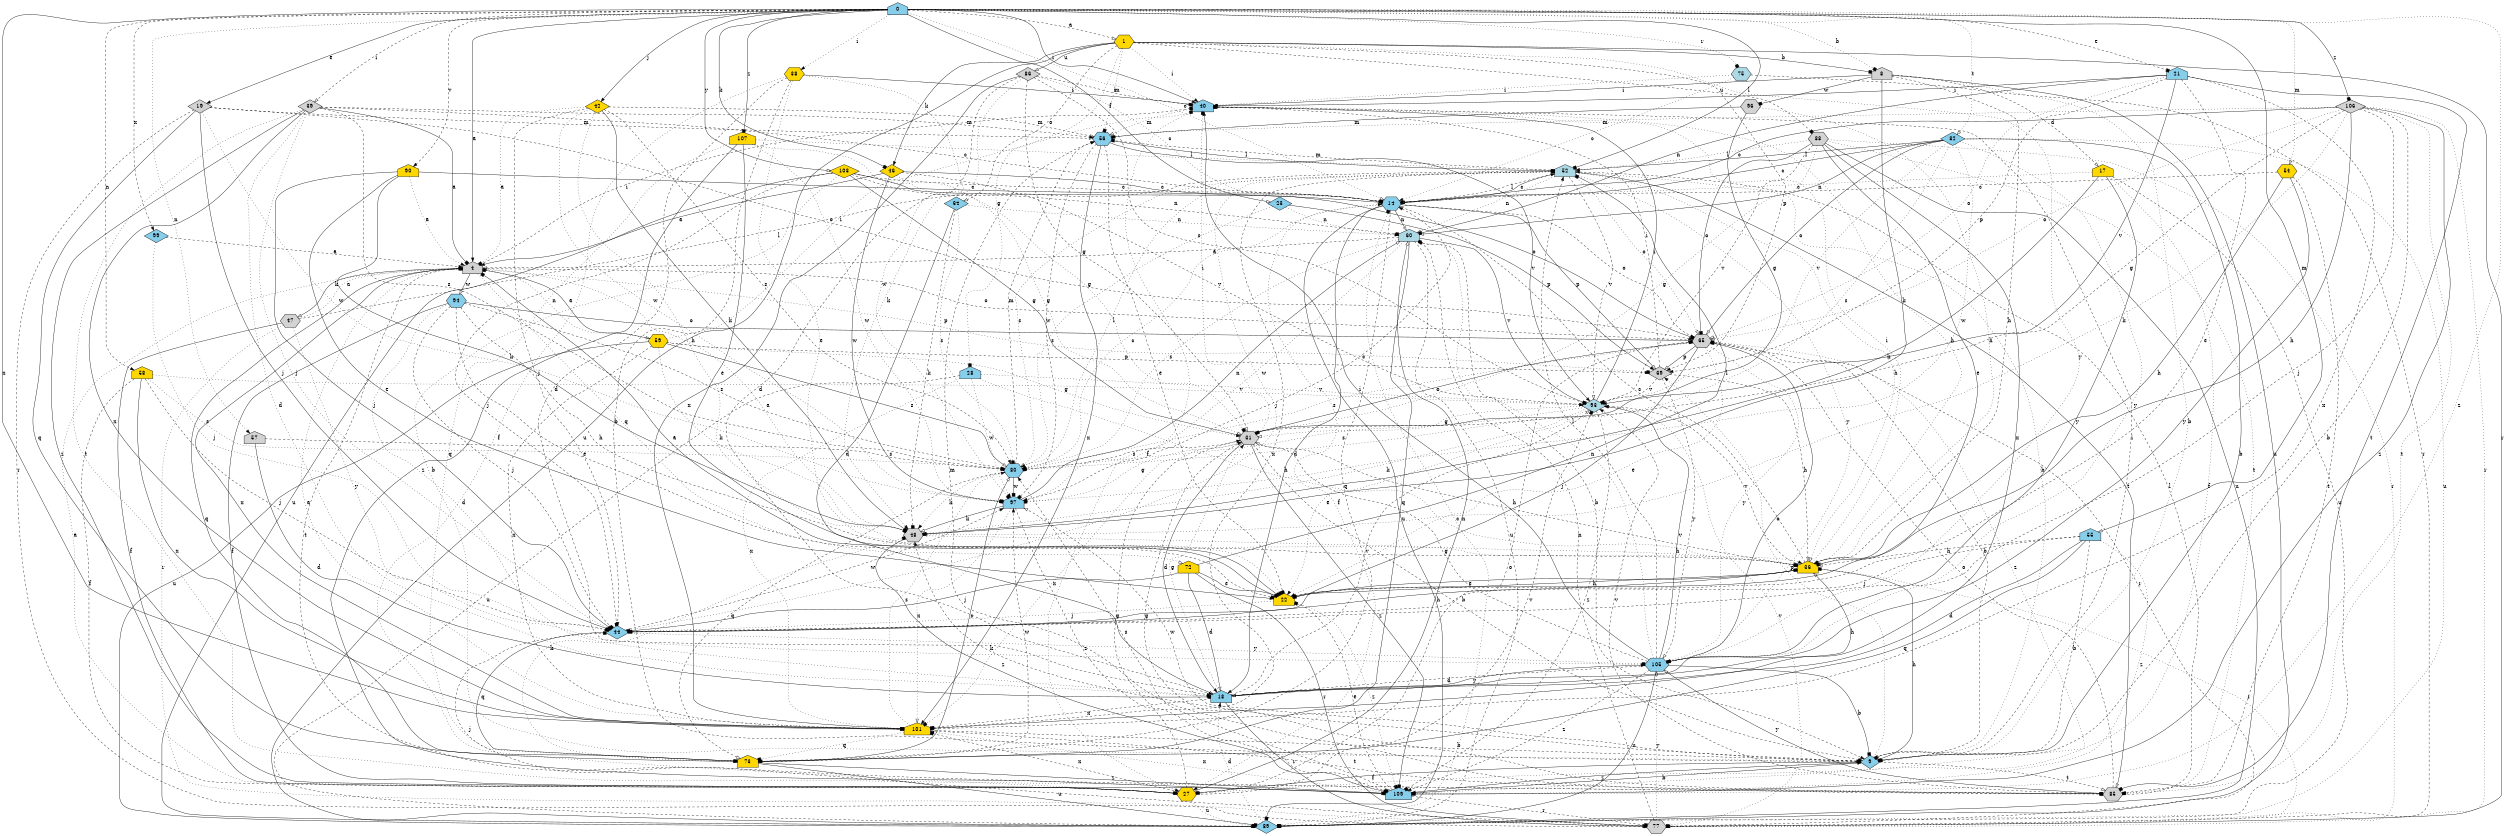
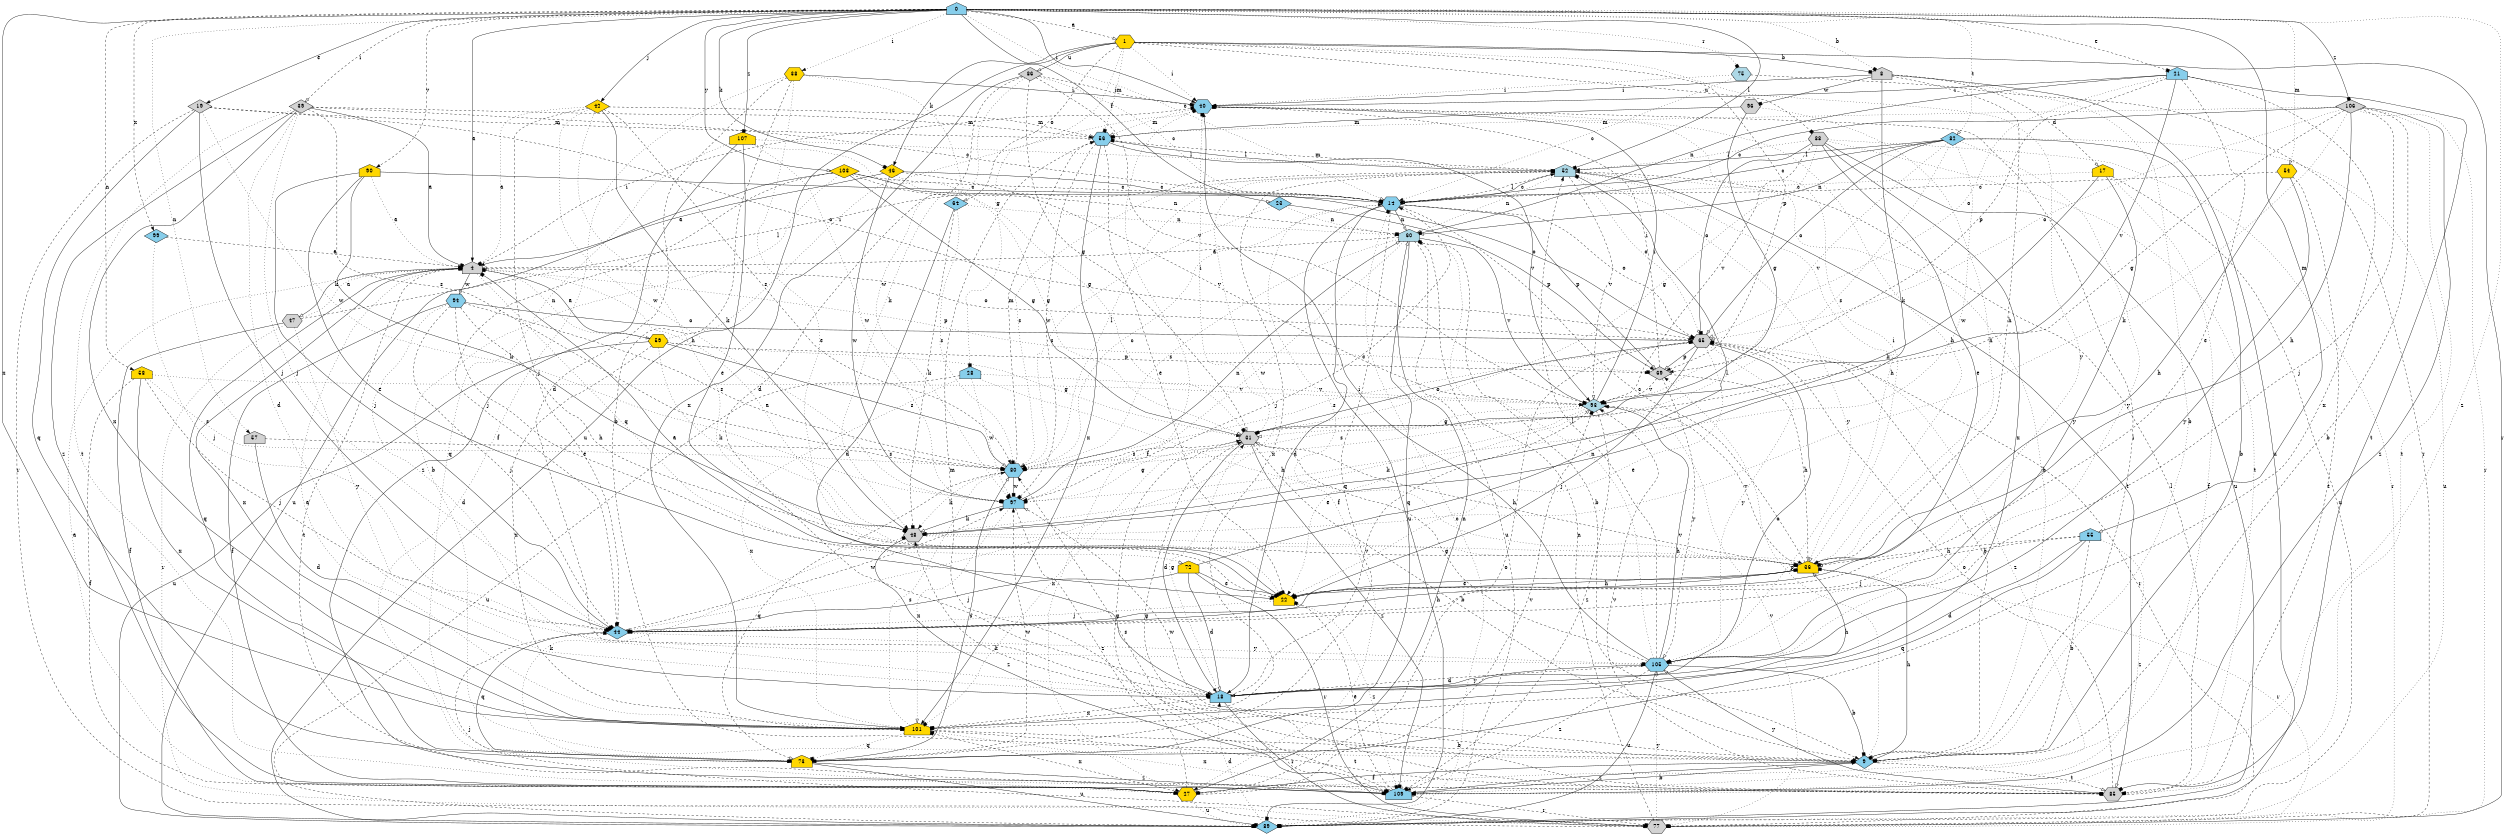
(1203, 106) -> (1203, 106)
(1199, 236) -> (1200, 236)
